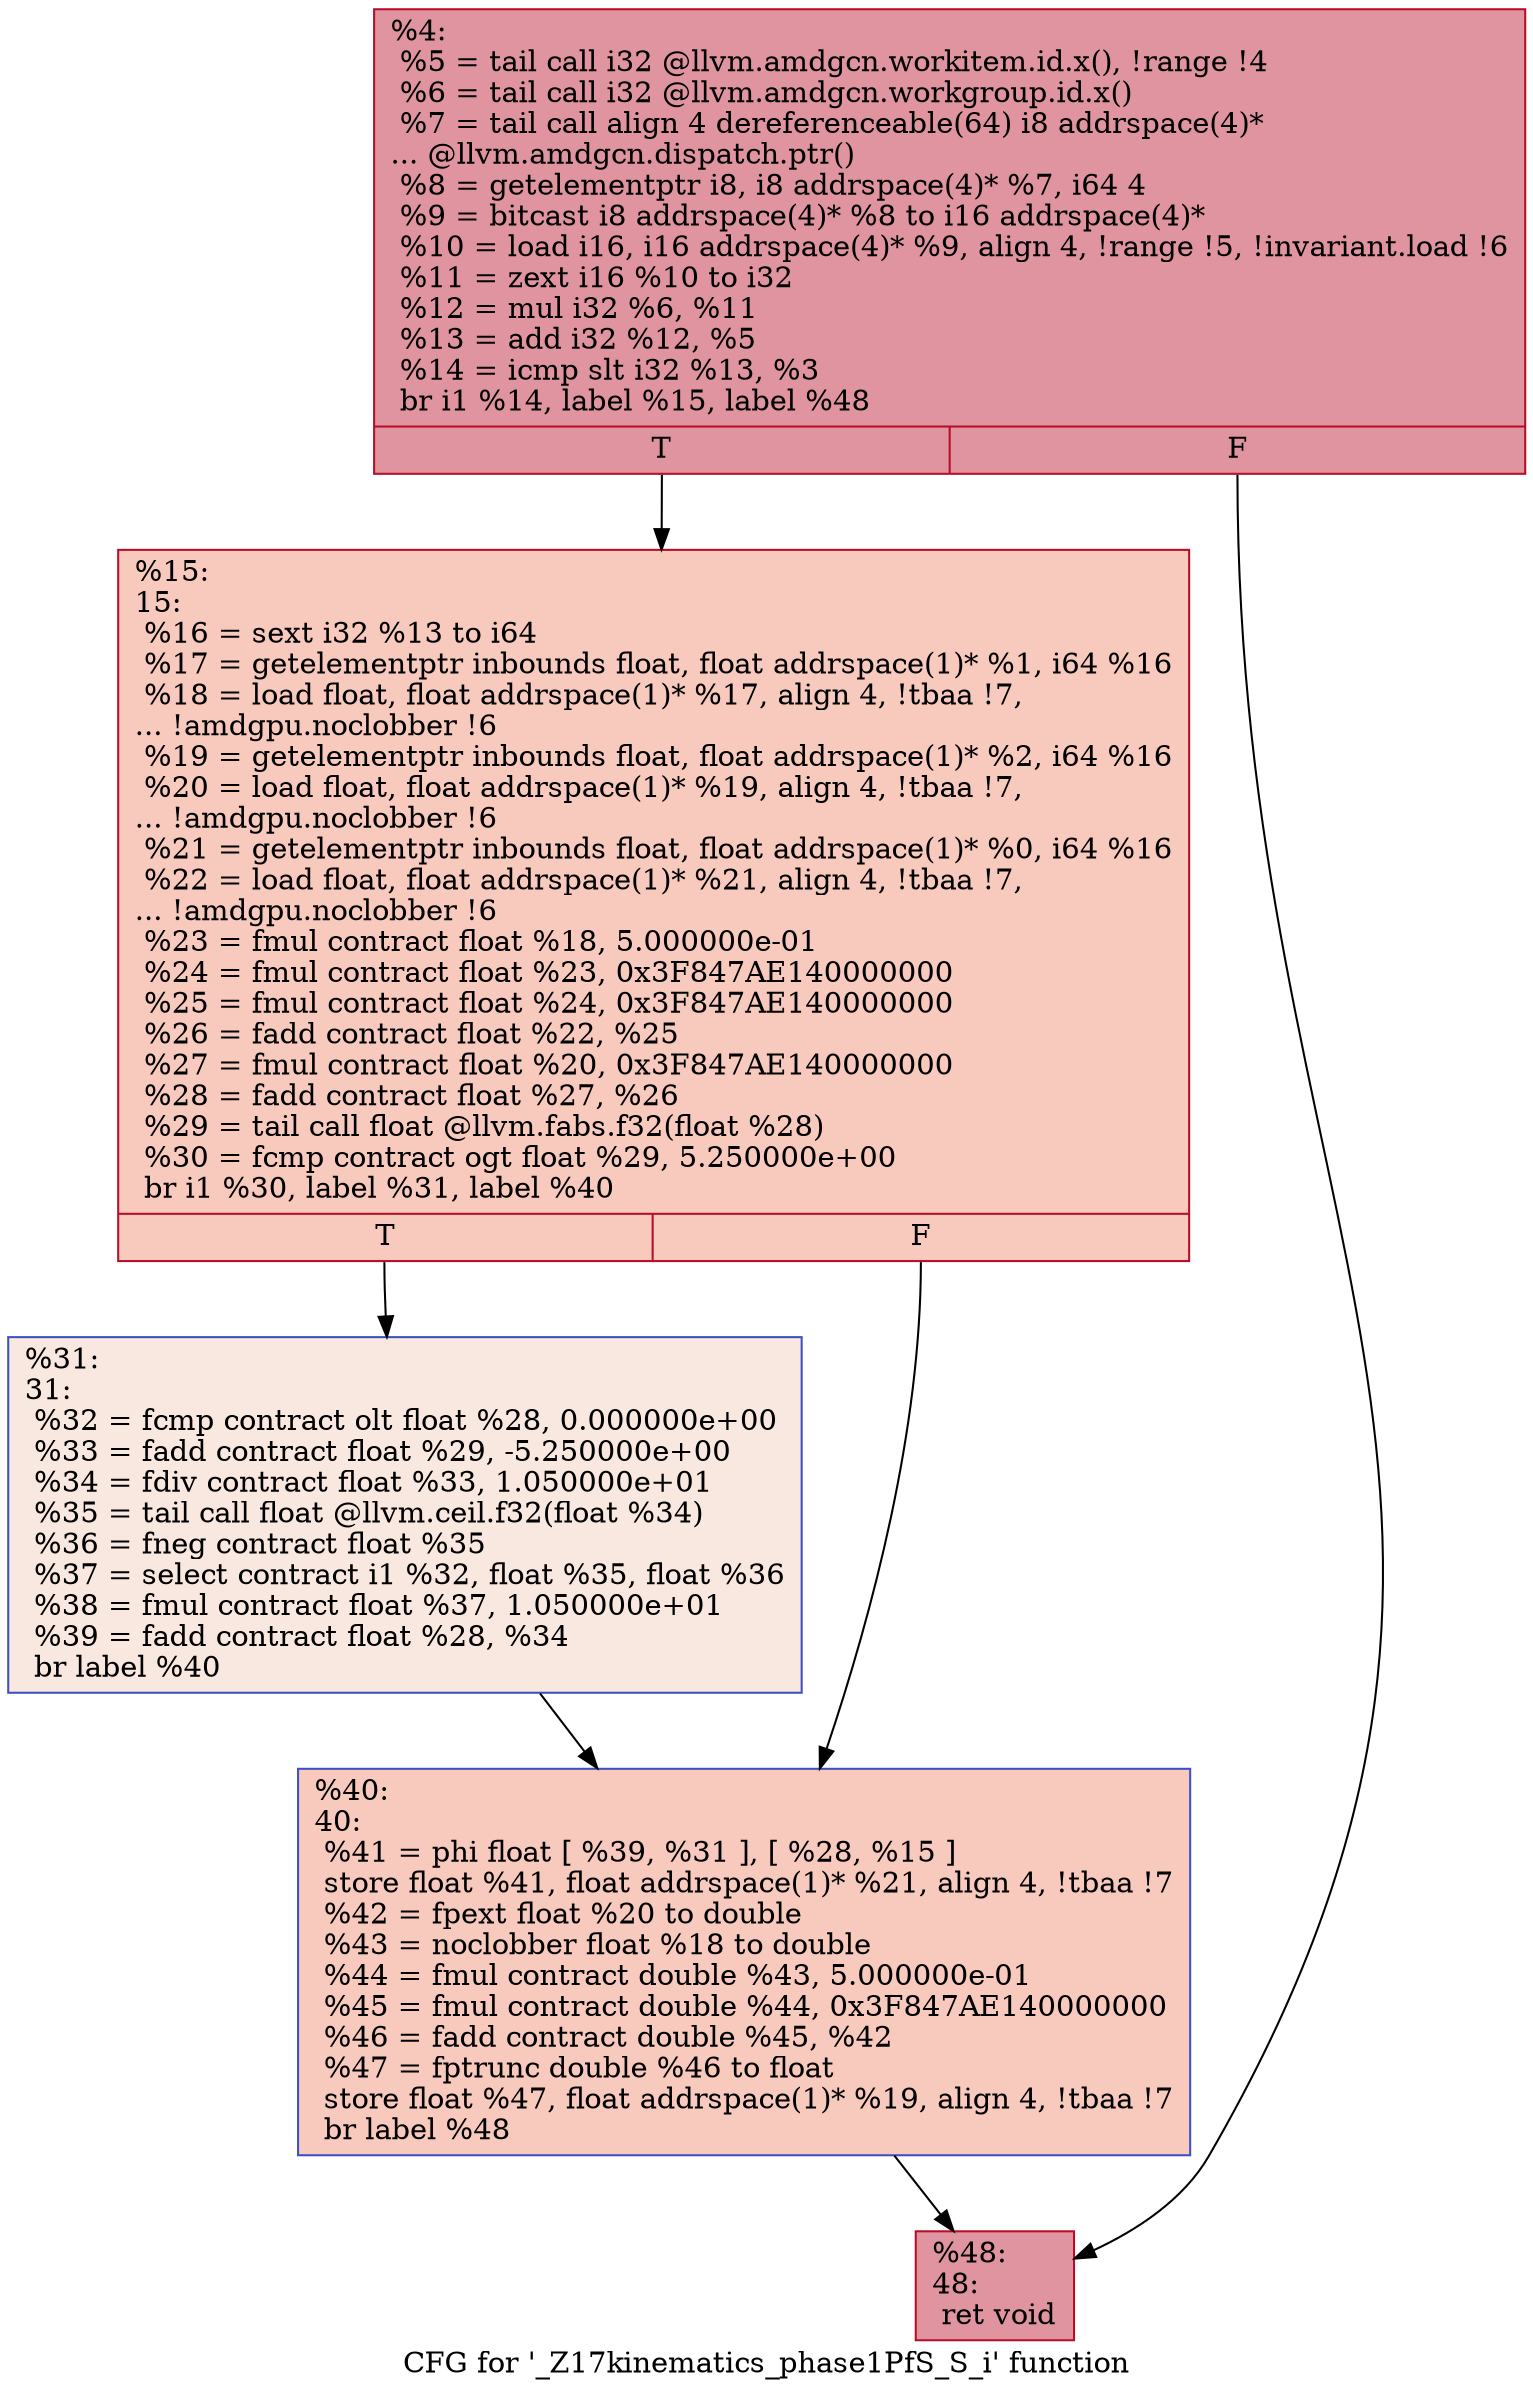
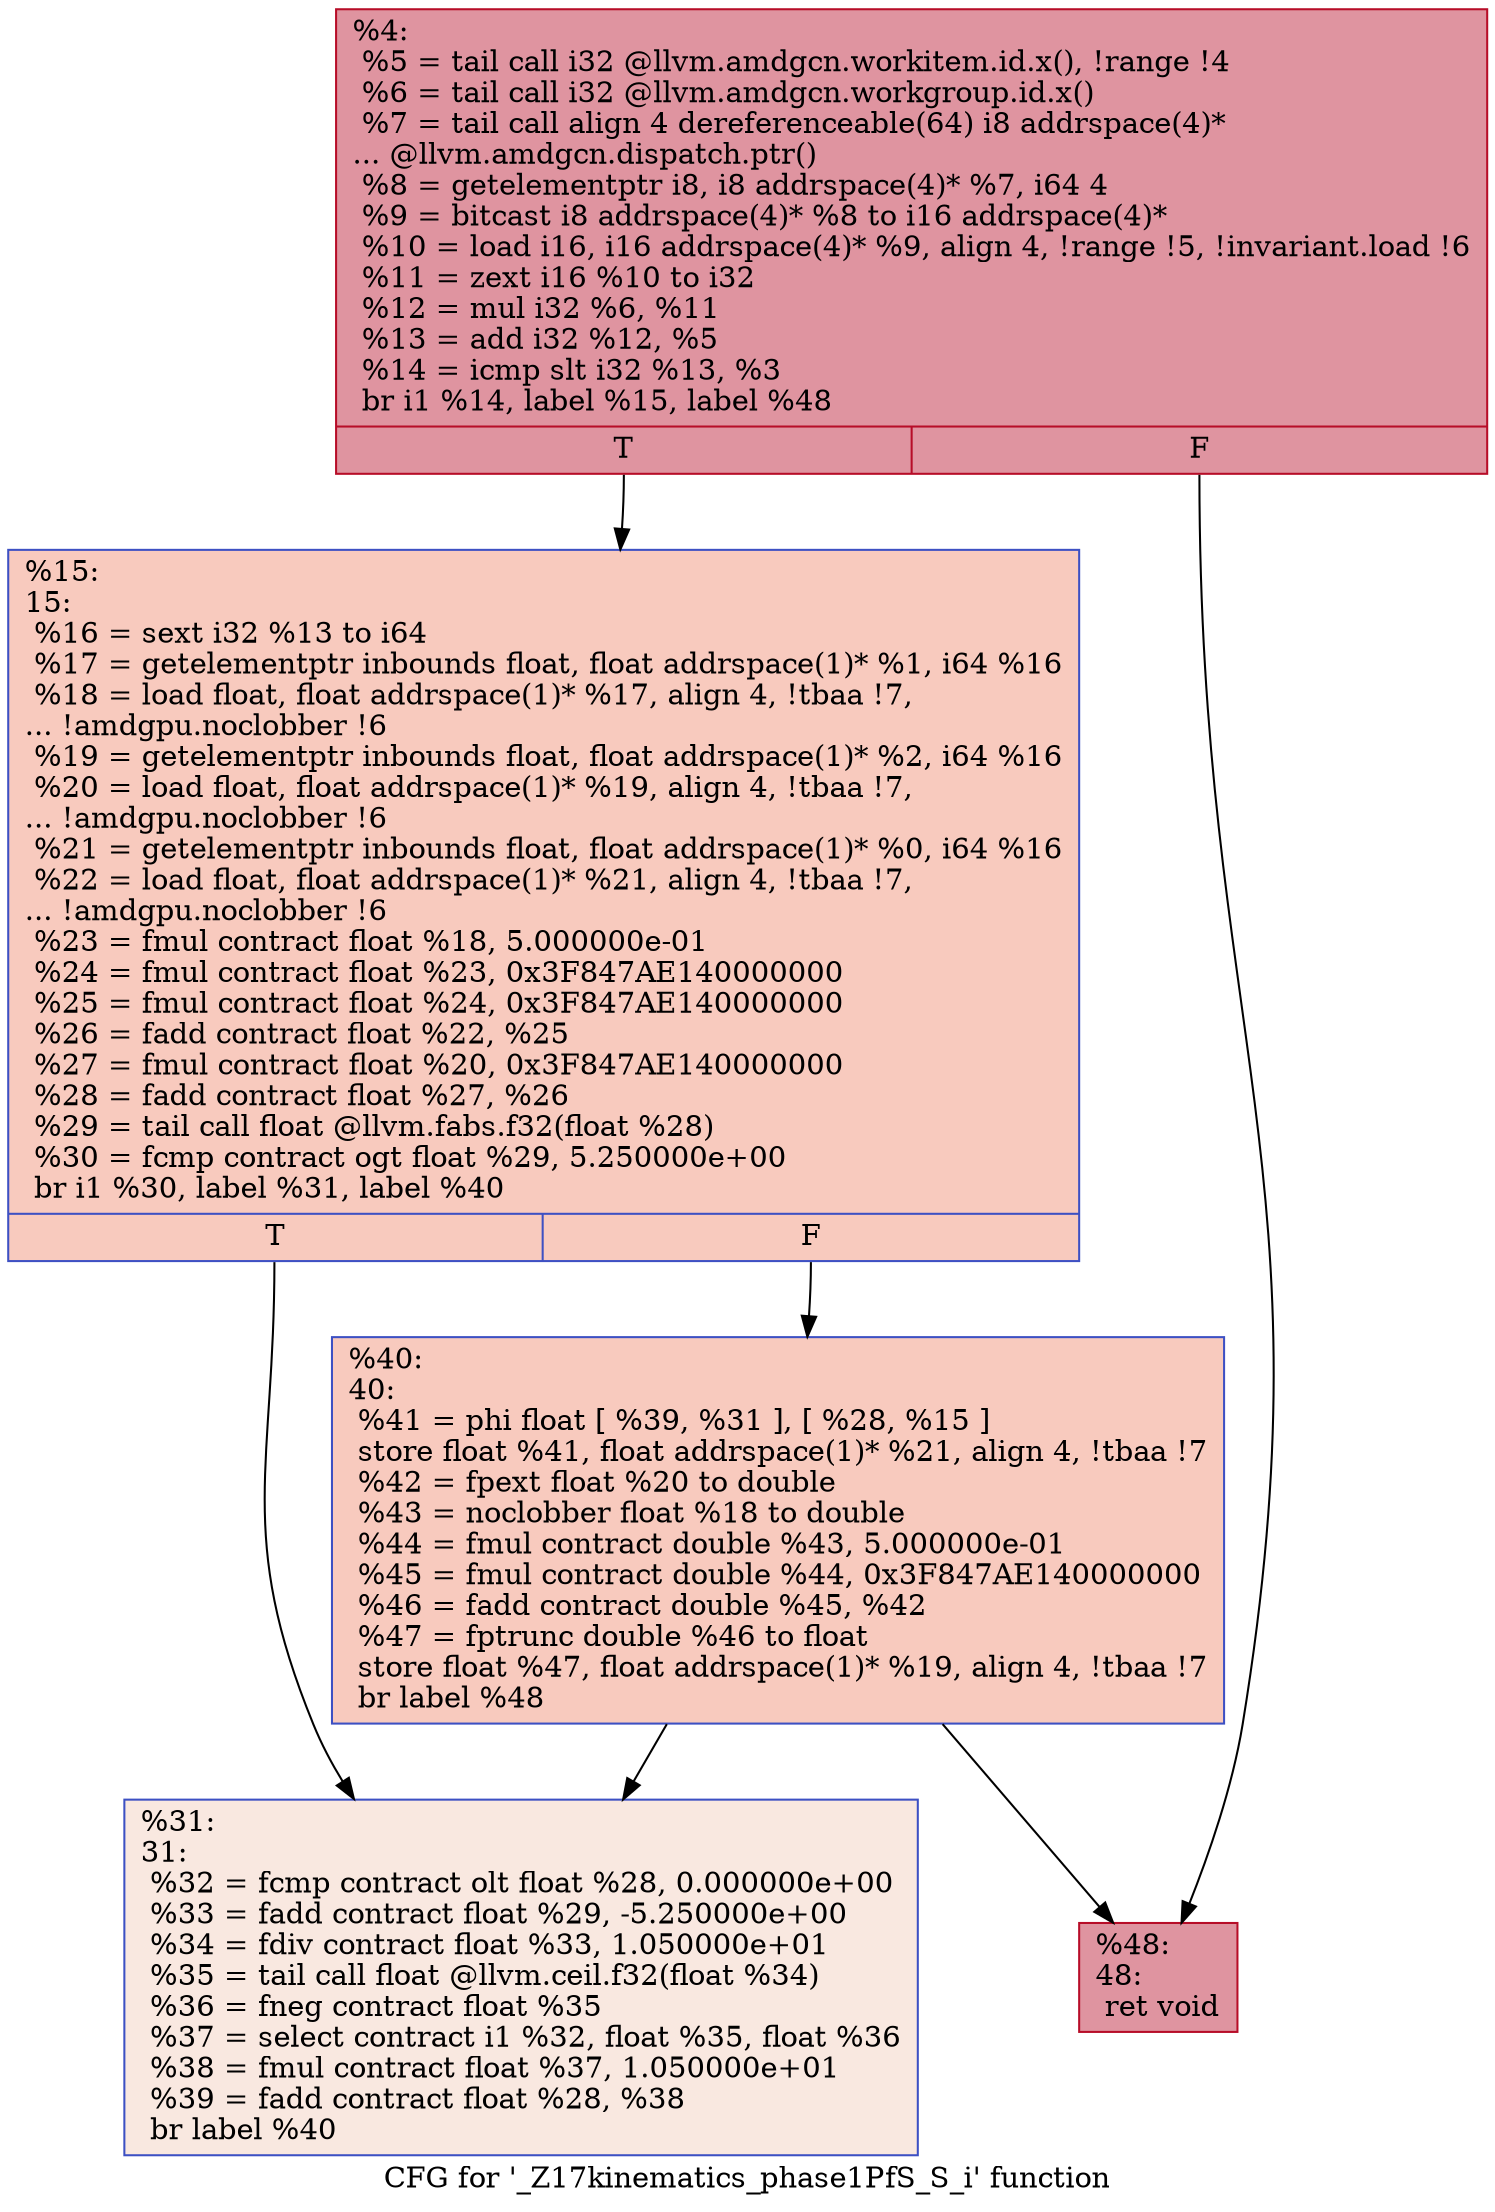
(654, 905) -> (544, 905)
(297, 1637) -> (413, 2100)
(562, 1723) -> (650, 1753)
